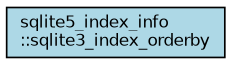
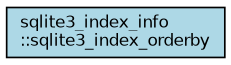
(116, 32) -> (116, 32)
